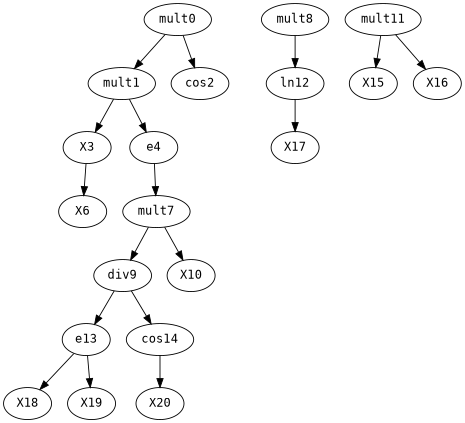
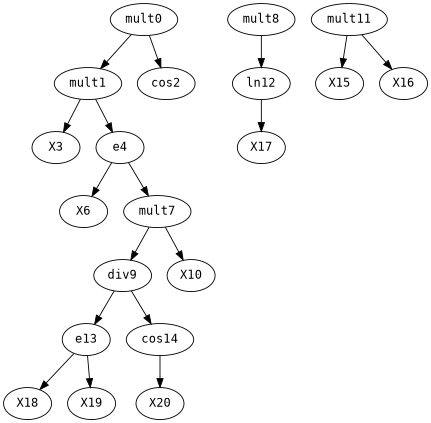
(85, 175) -> (104, 176)
